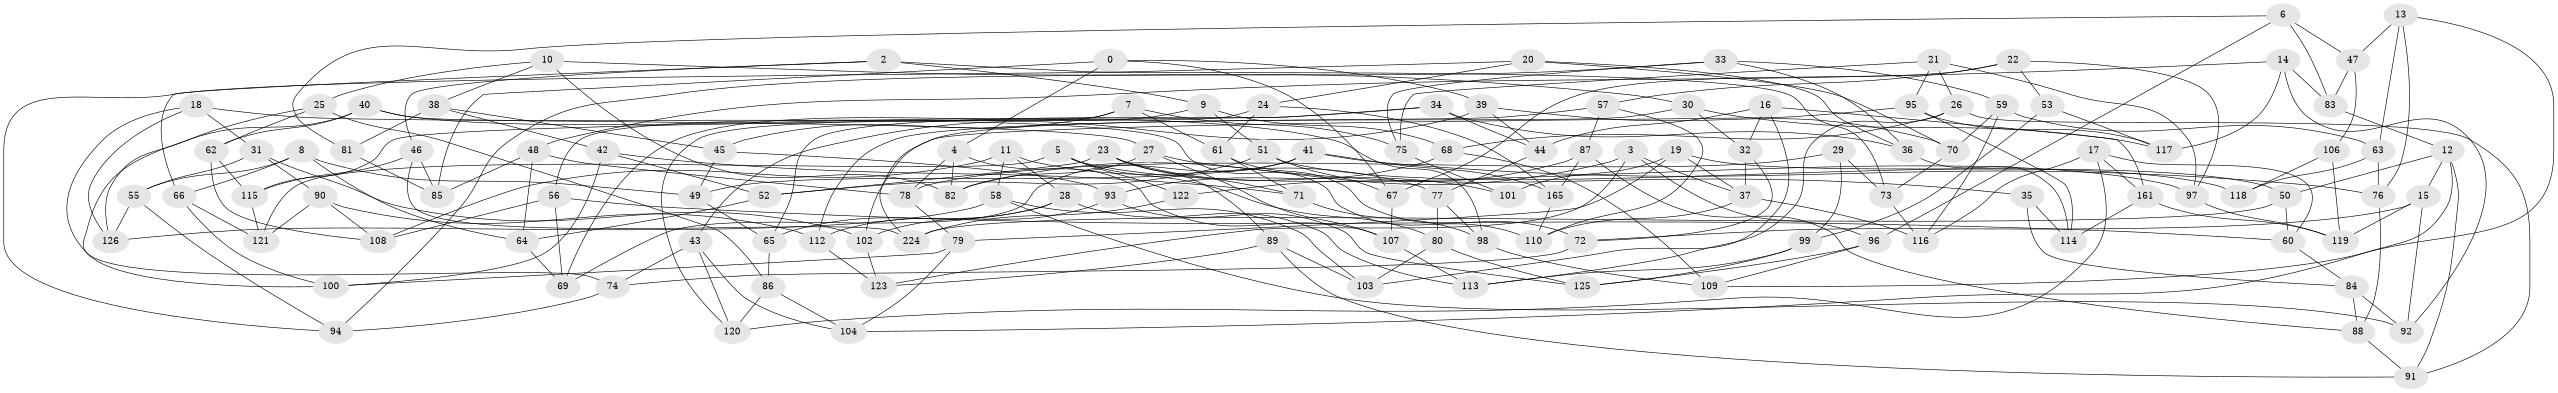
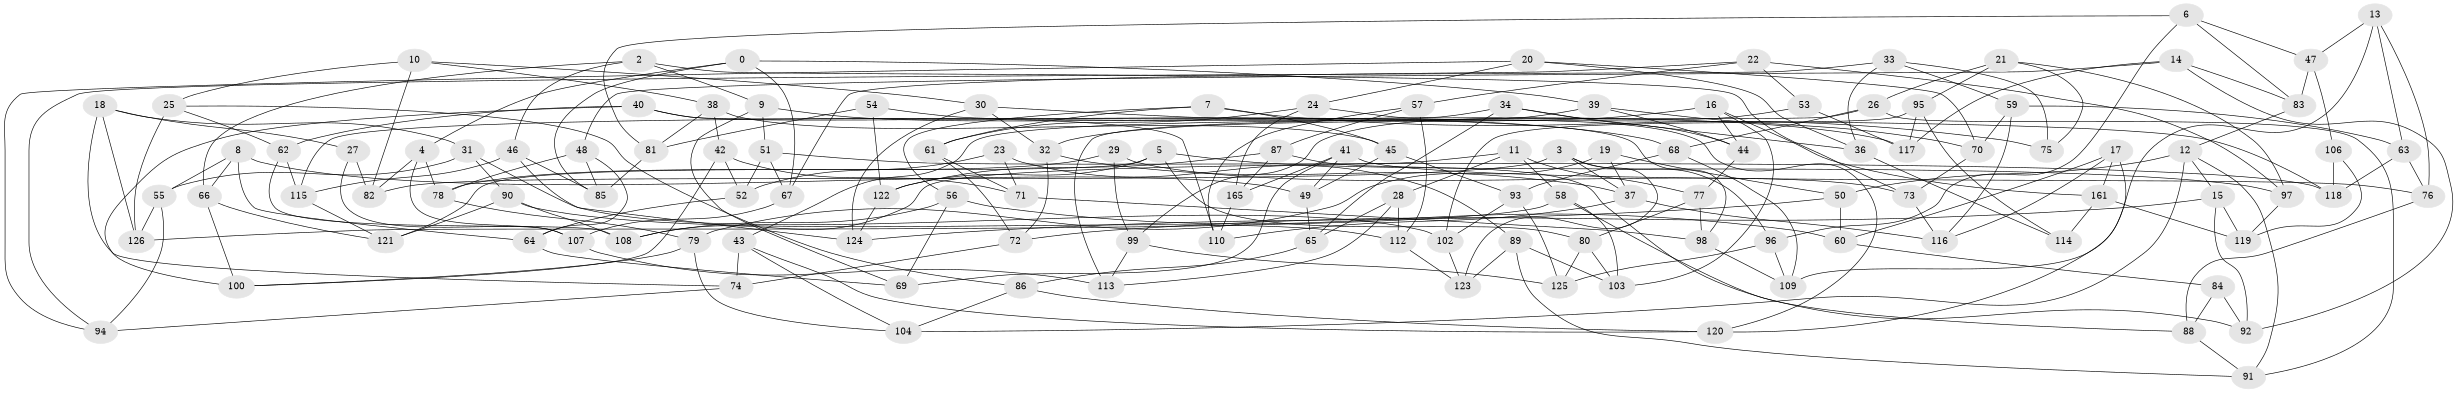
none -> (872, 106)
(1508, 196) -> none
(2027, 196) -> none
(912, 242) -> (854, 242)
